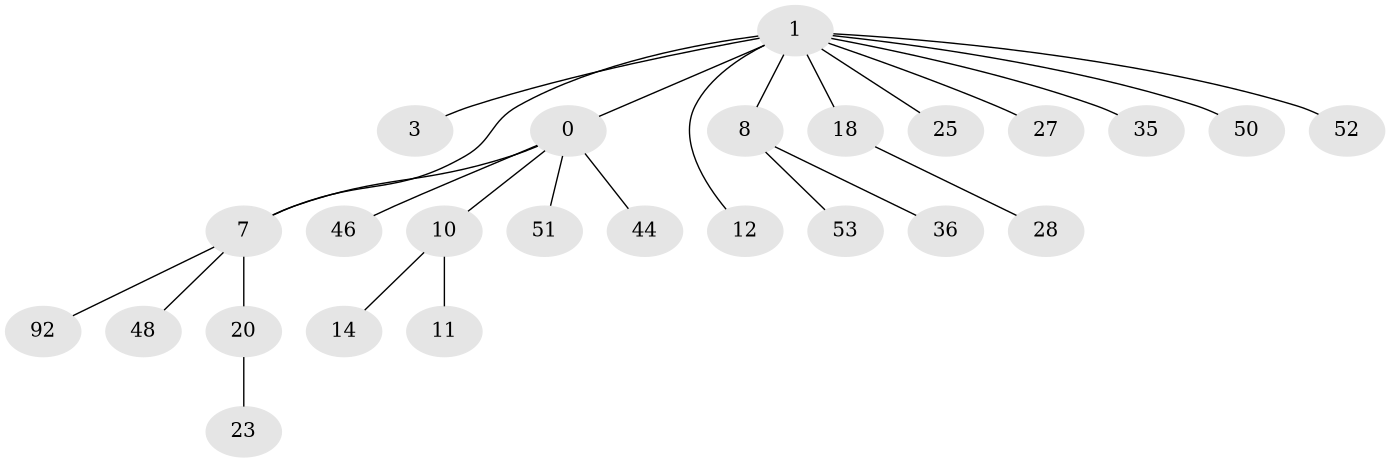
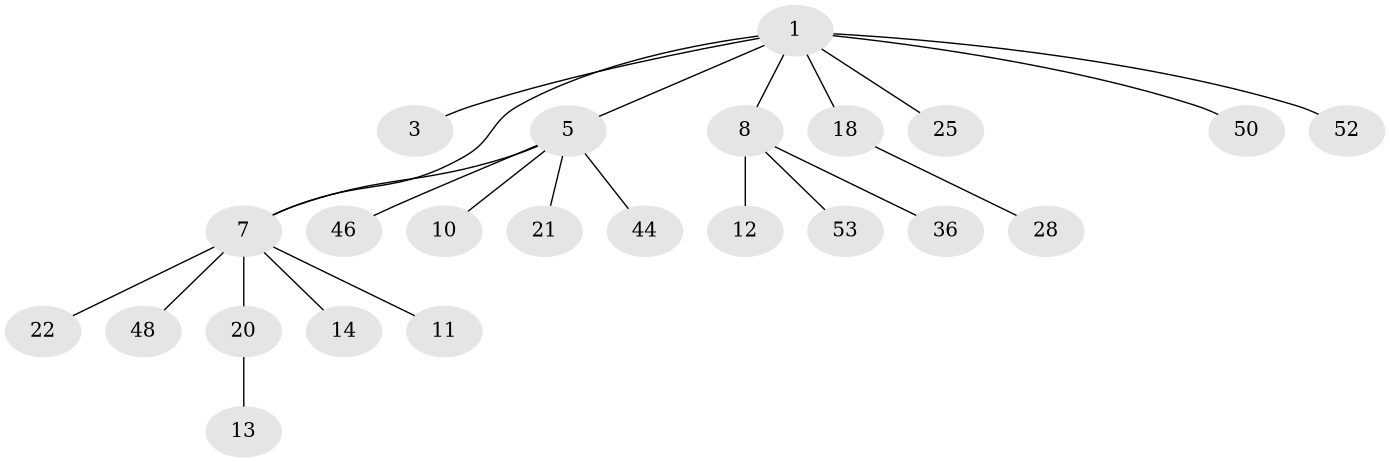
(692, 115) -> (745, 181)
(568, 131) -> (568, 131)
(1046, 131) -> none
(1146, 131) -> none
(545, 231) -> (545, 231)
(394, 281) -> (294, 281)
(444, 282) -> (344, 281)
(43, 332) -> (43, 332)
(244, 432) -> (244, 432)
